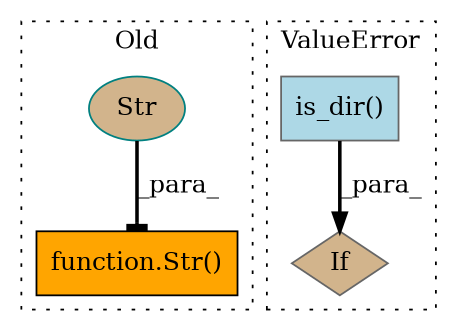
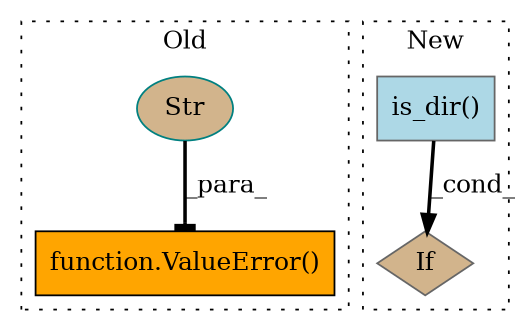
(351, 42) -> (436, 42)
(381, 186) -> (473, 186)
(137, 263) -> (185, 263)
